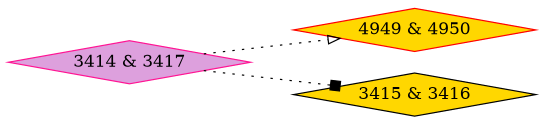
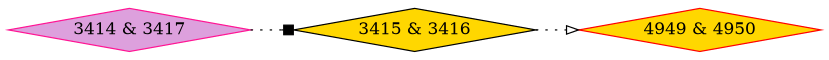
(266, 47) -> (551, 30)
